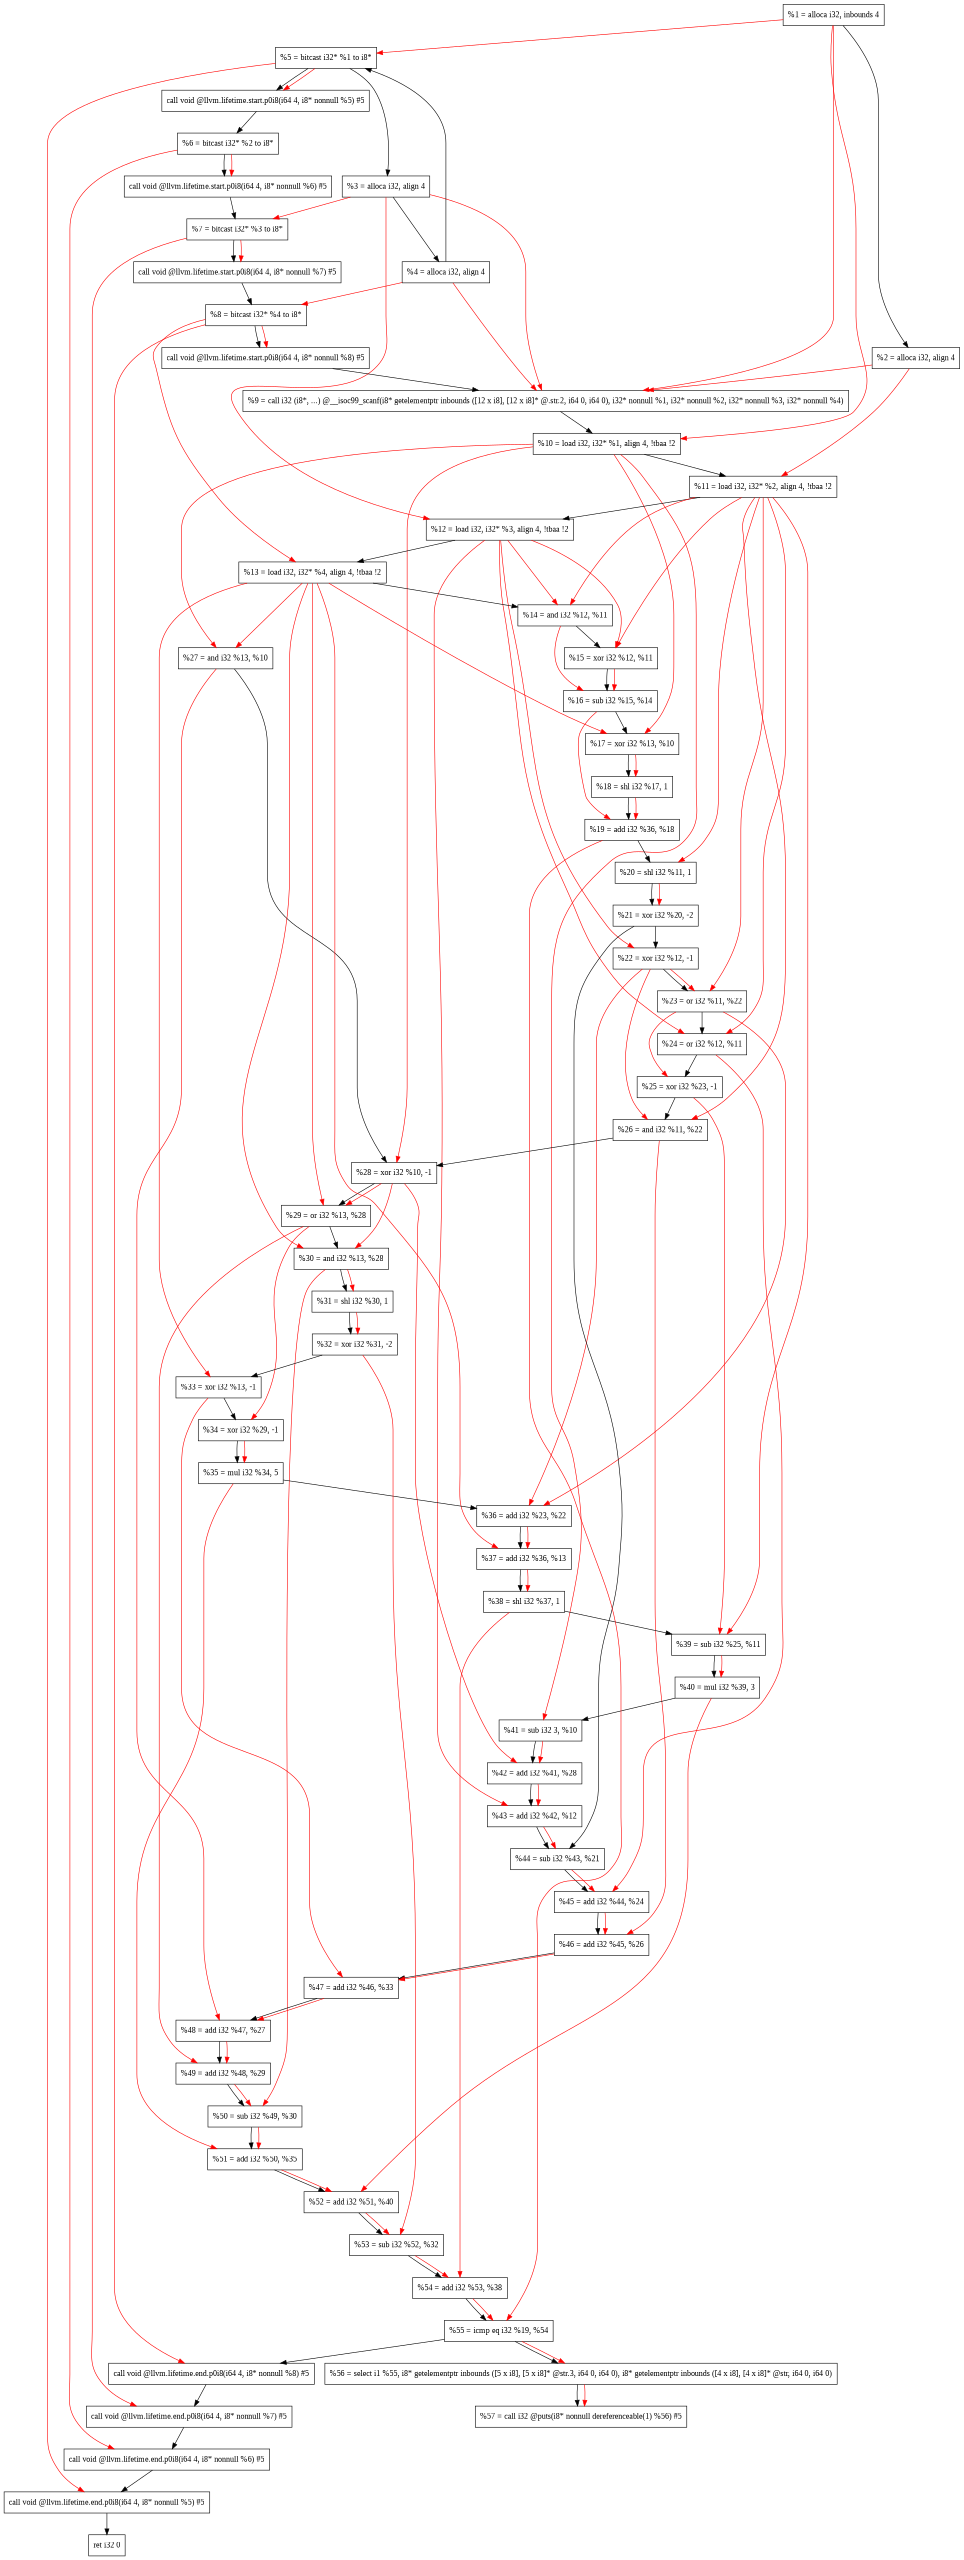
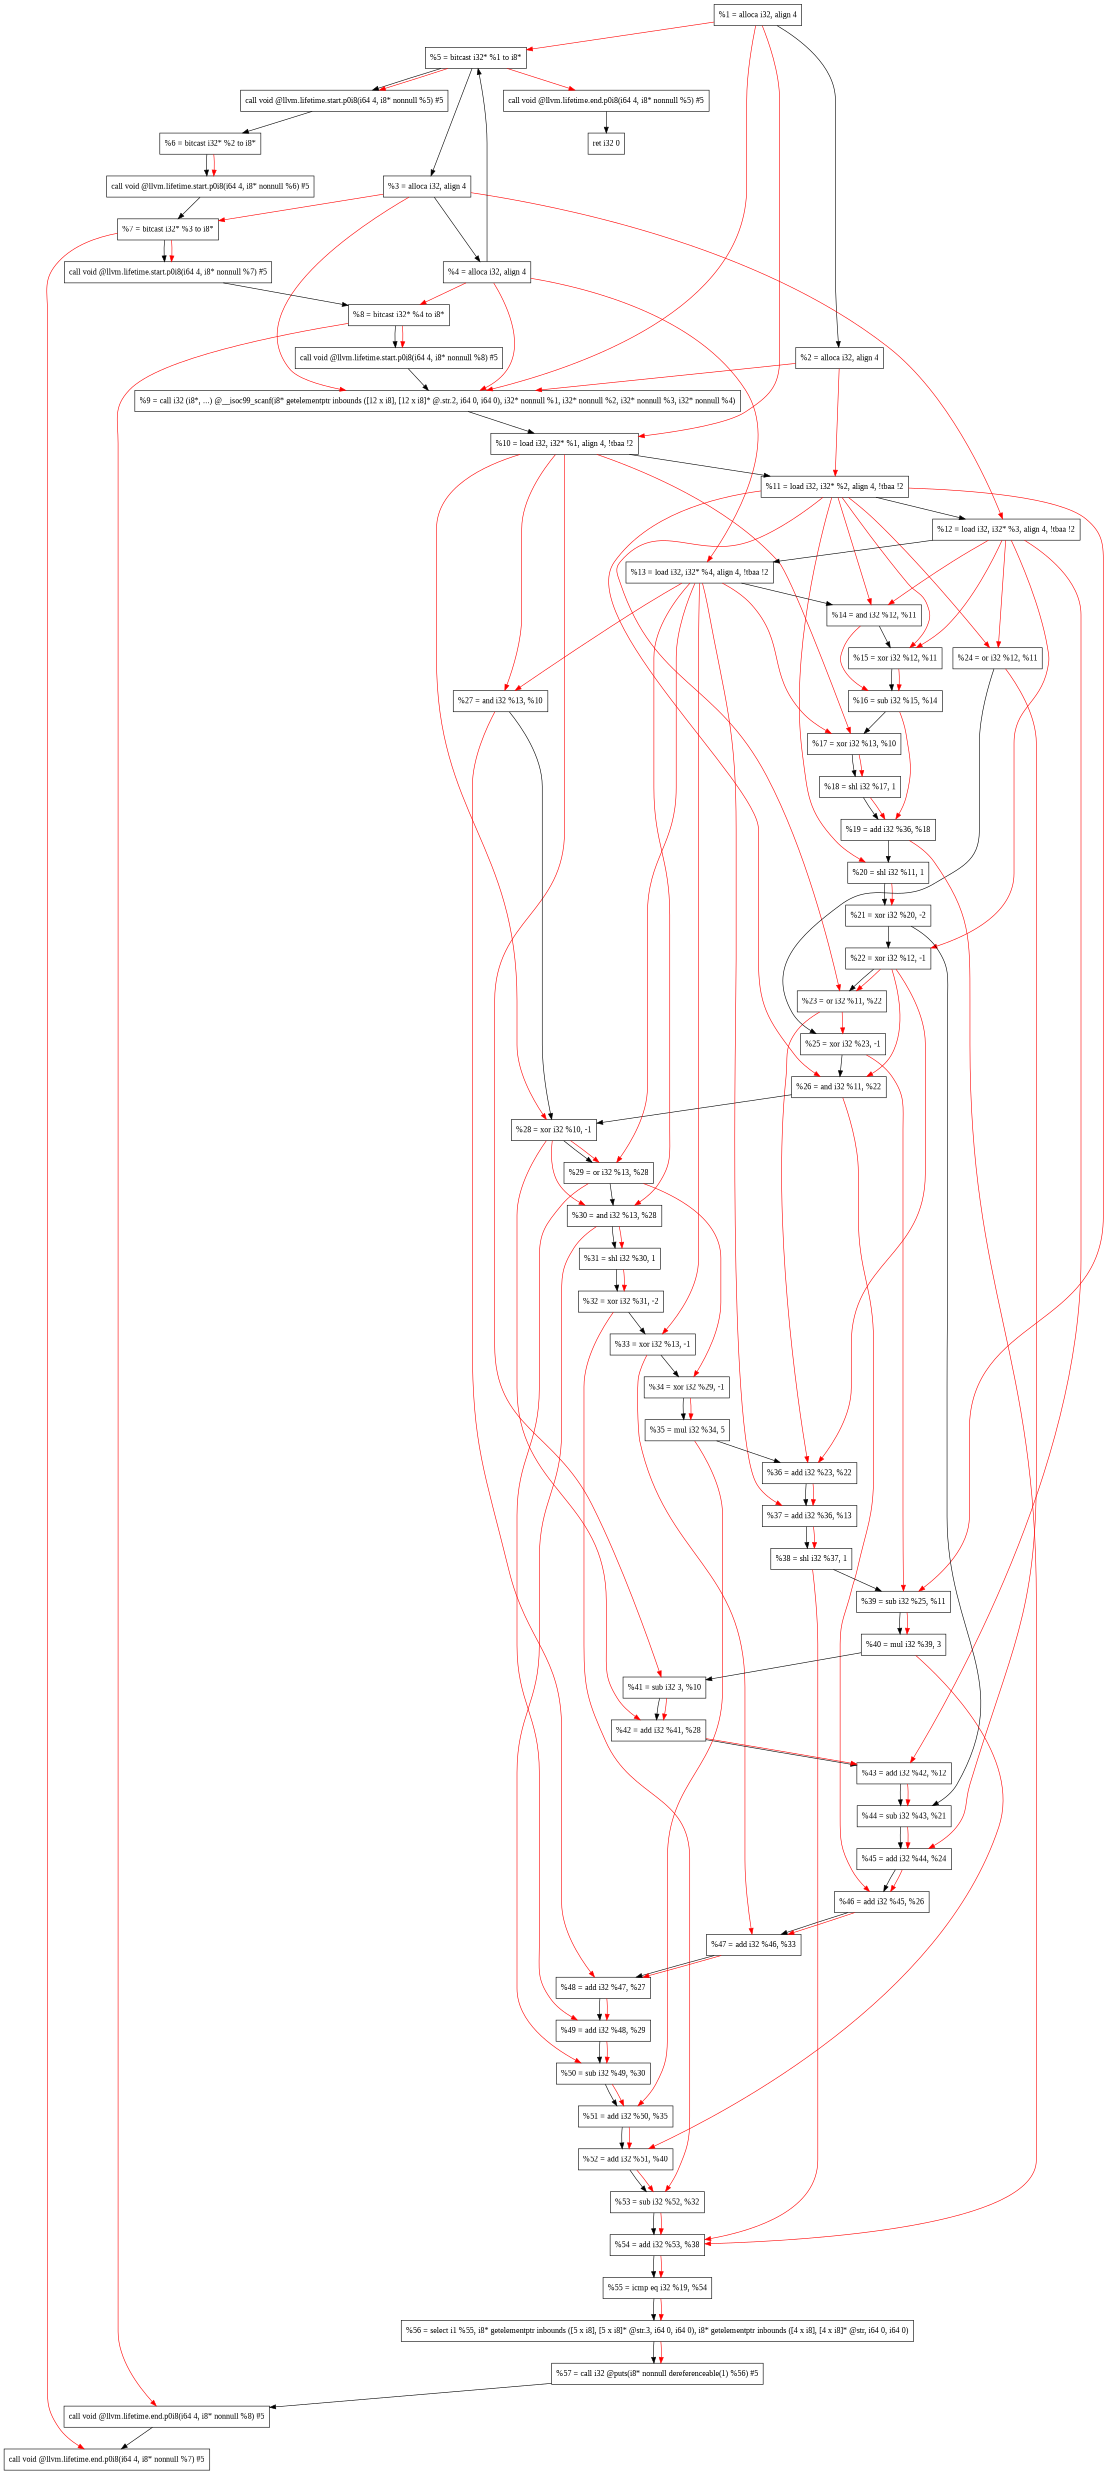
(834, 15) -> (758, 15)
(181, 444) -> (724, 363)
(702, 1020) -> none
(604, 1582) -> (1036, 1663)
(365, 2351) -> (414, 2395)
(167, 2460) -> none
